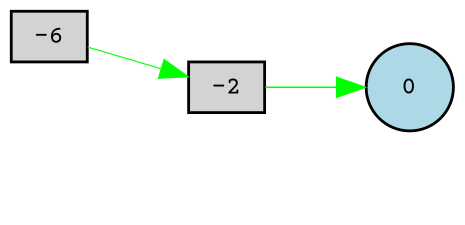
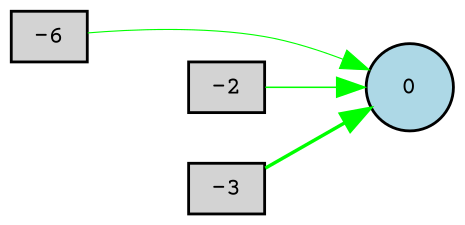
(124, 58) -> (217, 31)
none -> (227, 189)
